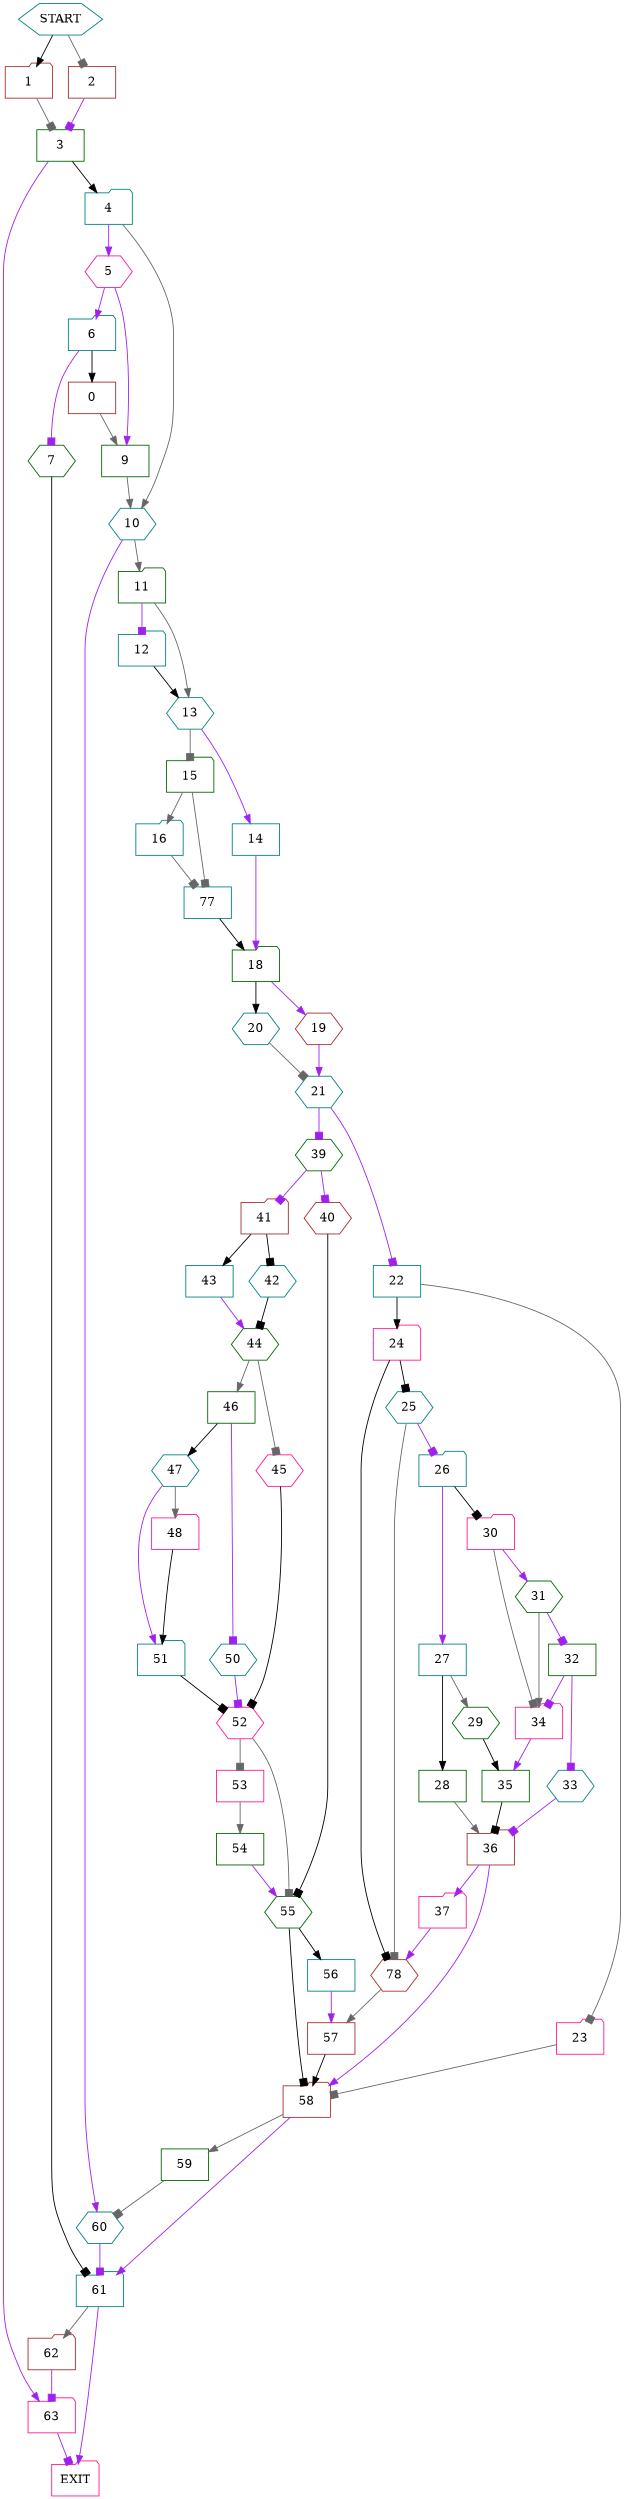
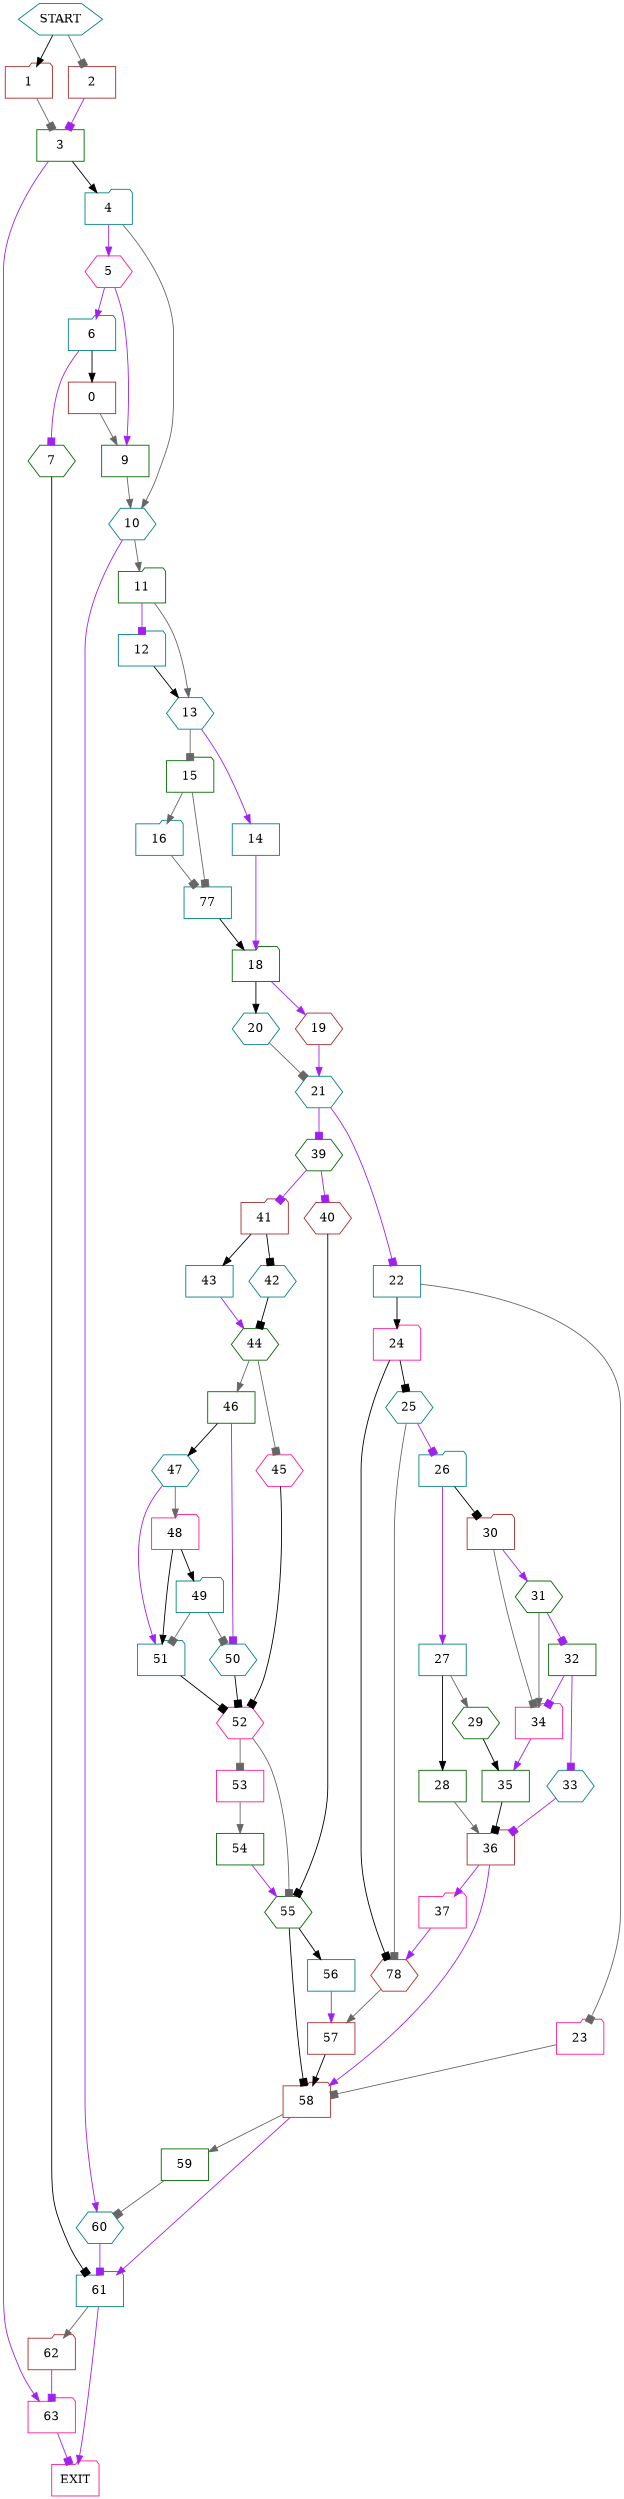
(491, 1534) -> (491, 1534)
none -> (200, 1597)
(236, 1687) -> (236, 1687)
